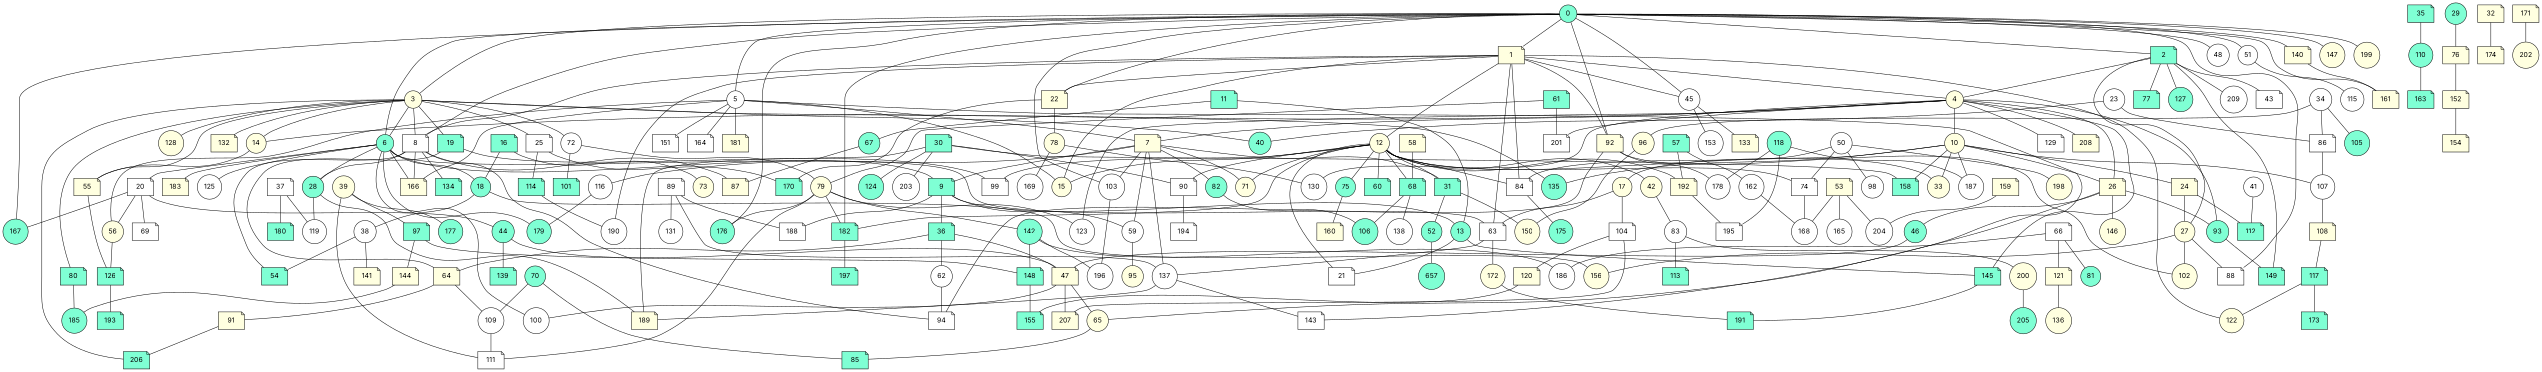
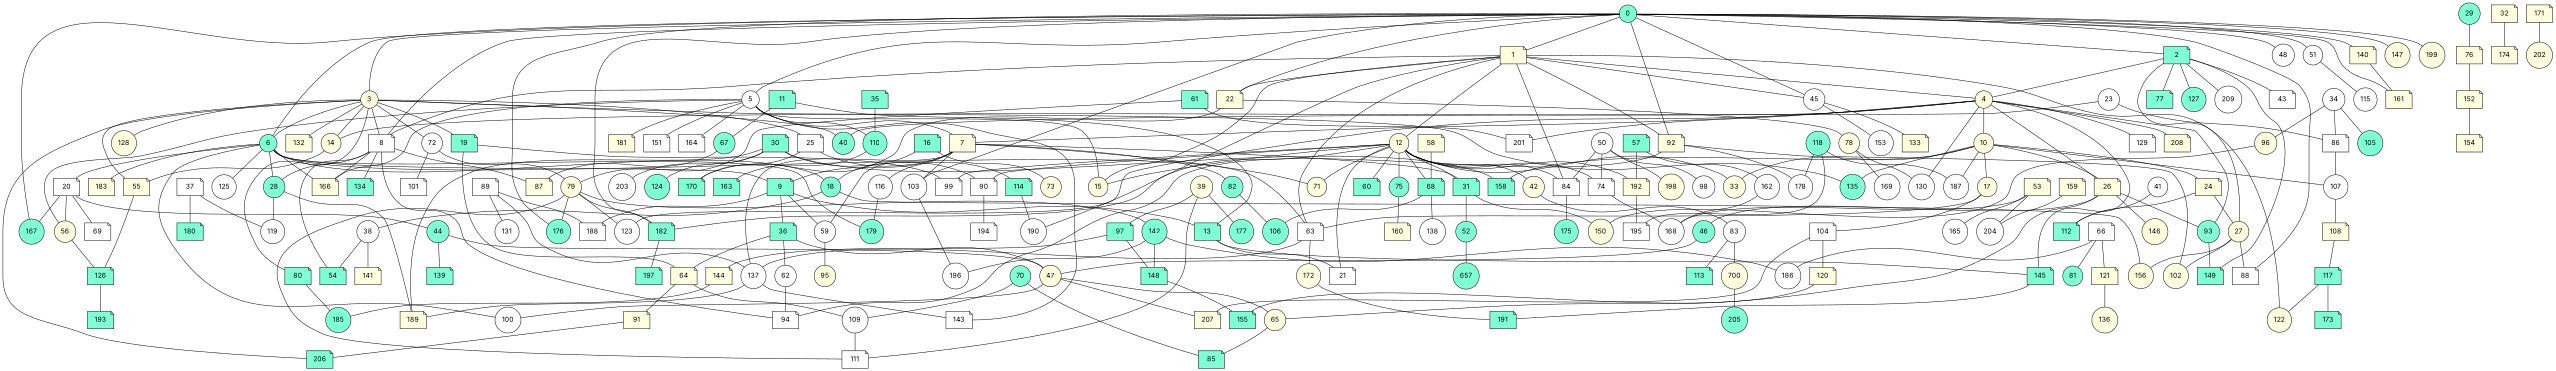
none -> (810, 123)
(566, 187) -> (414, 187)
(1461, 232) -> (1208, 232)
(1065, 276) -> (1050, 276)
(2023, 276) -> (1734, 276)
